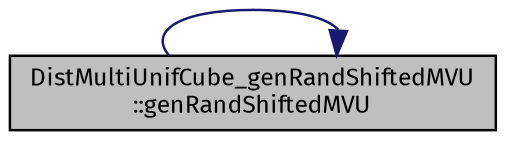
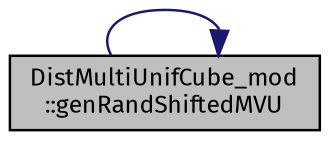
(253, 93) -> (165, 93)
